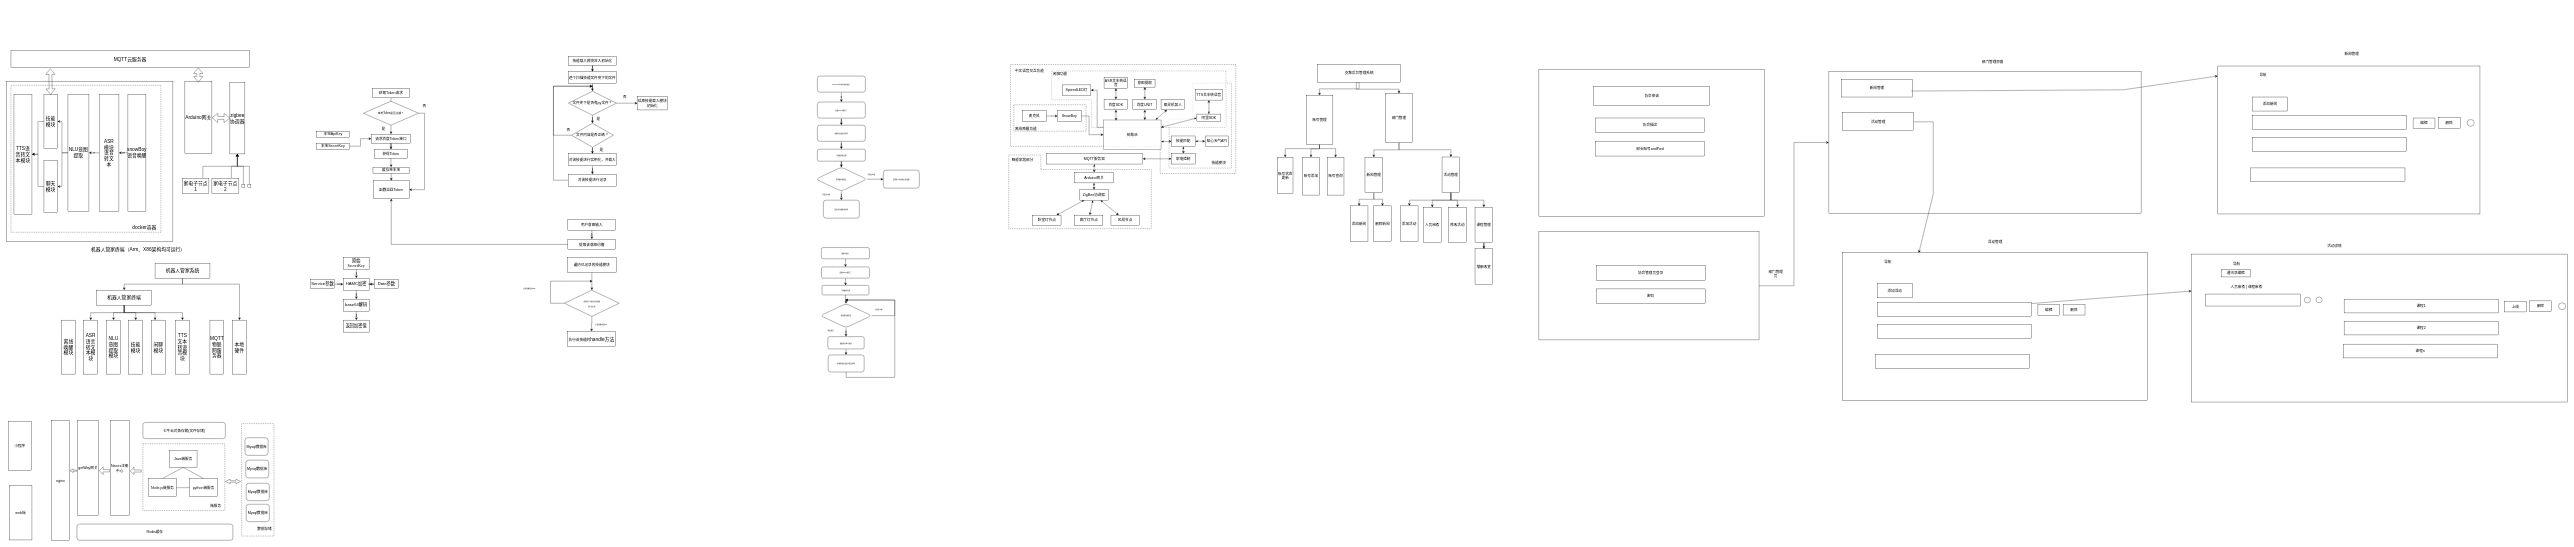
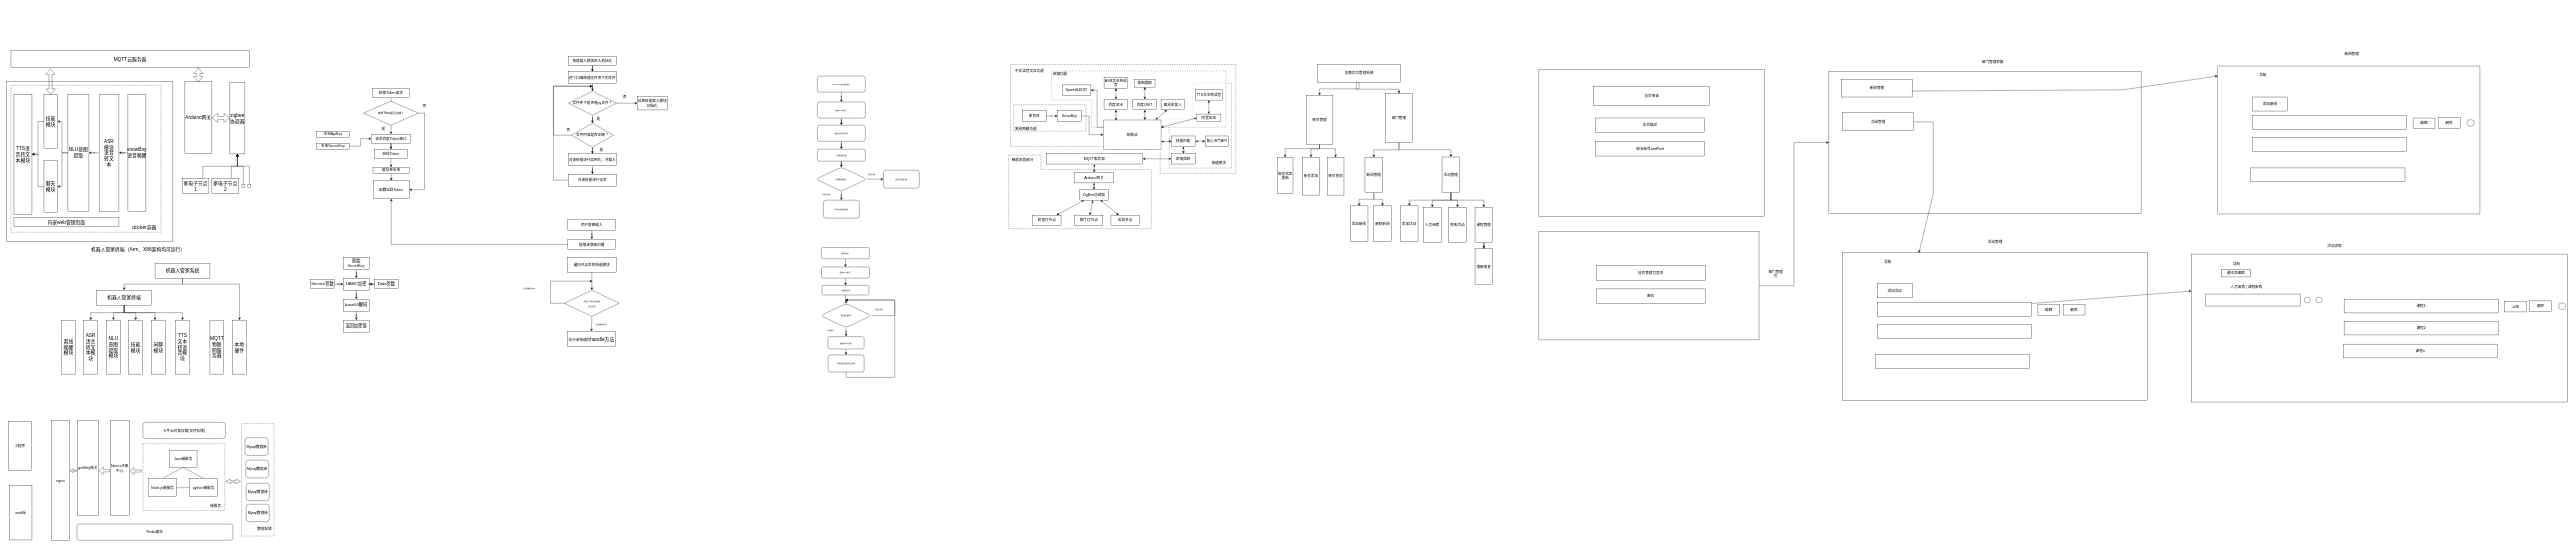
(901, 179) -> (901, 179)
none -> (66, 222)
